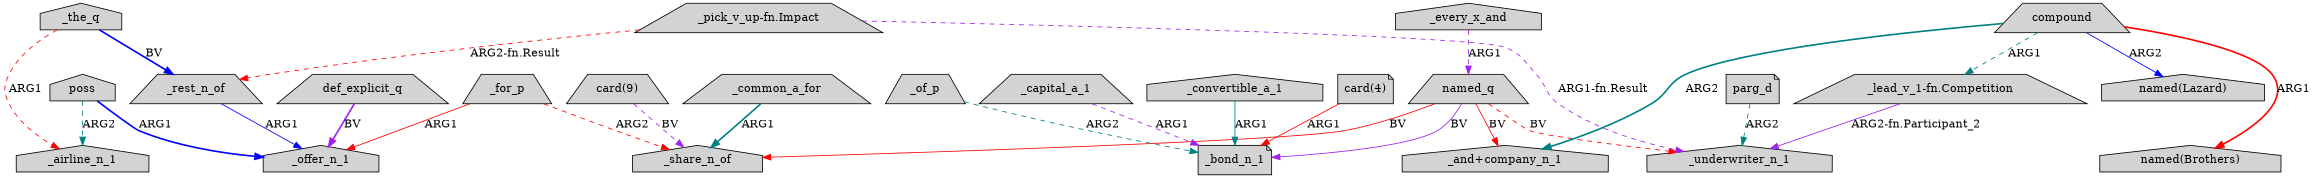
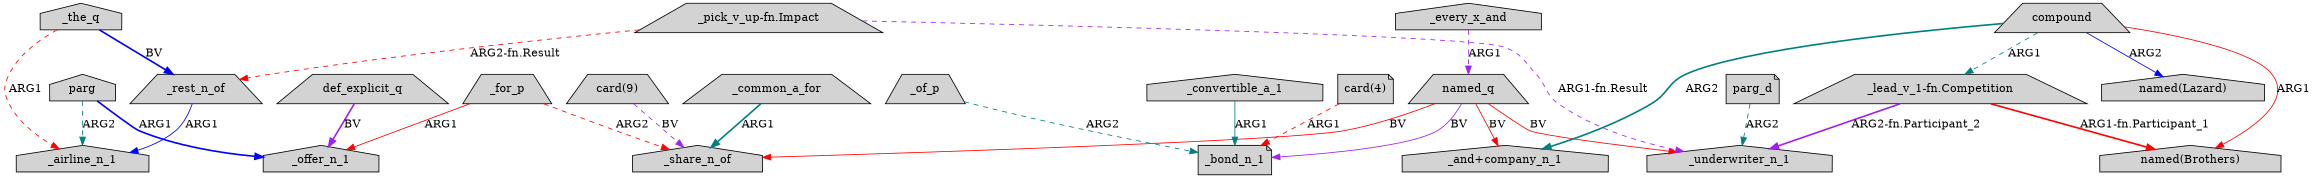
(2247, 57) -> (2247, 57)
(83, 89) -> (83, 89)
(1056, 89) -> none
(1304, 123) -> (1304, 123)
(258, 124) -> (171, 134)
(1839, 125) -> (1839, 125)
none -> (2069, 125)
(1584, 140) -> (1584, 140)
